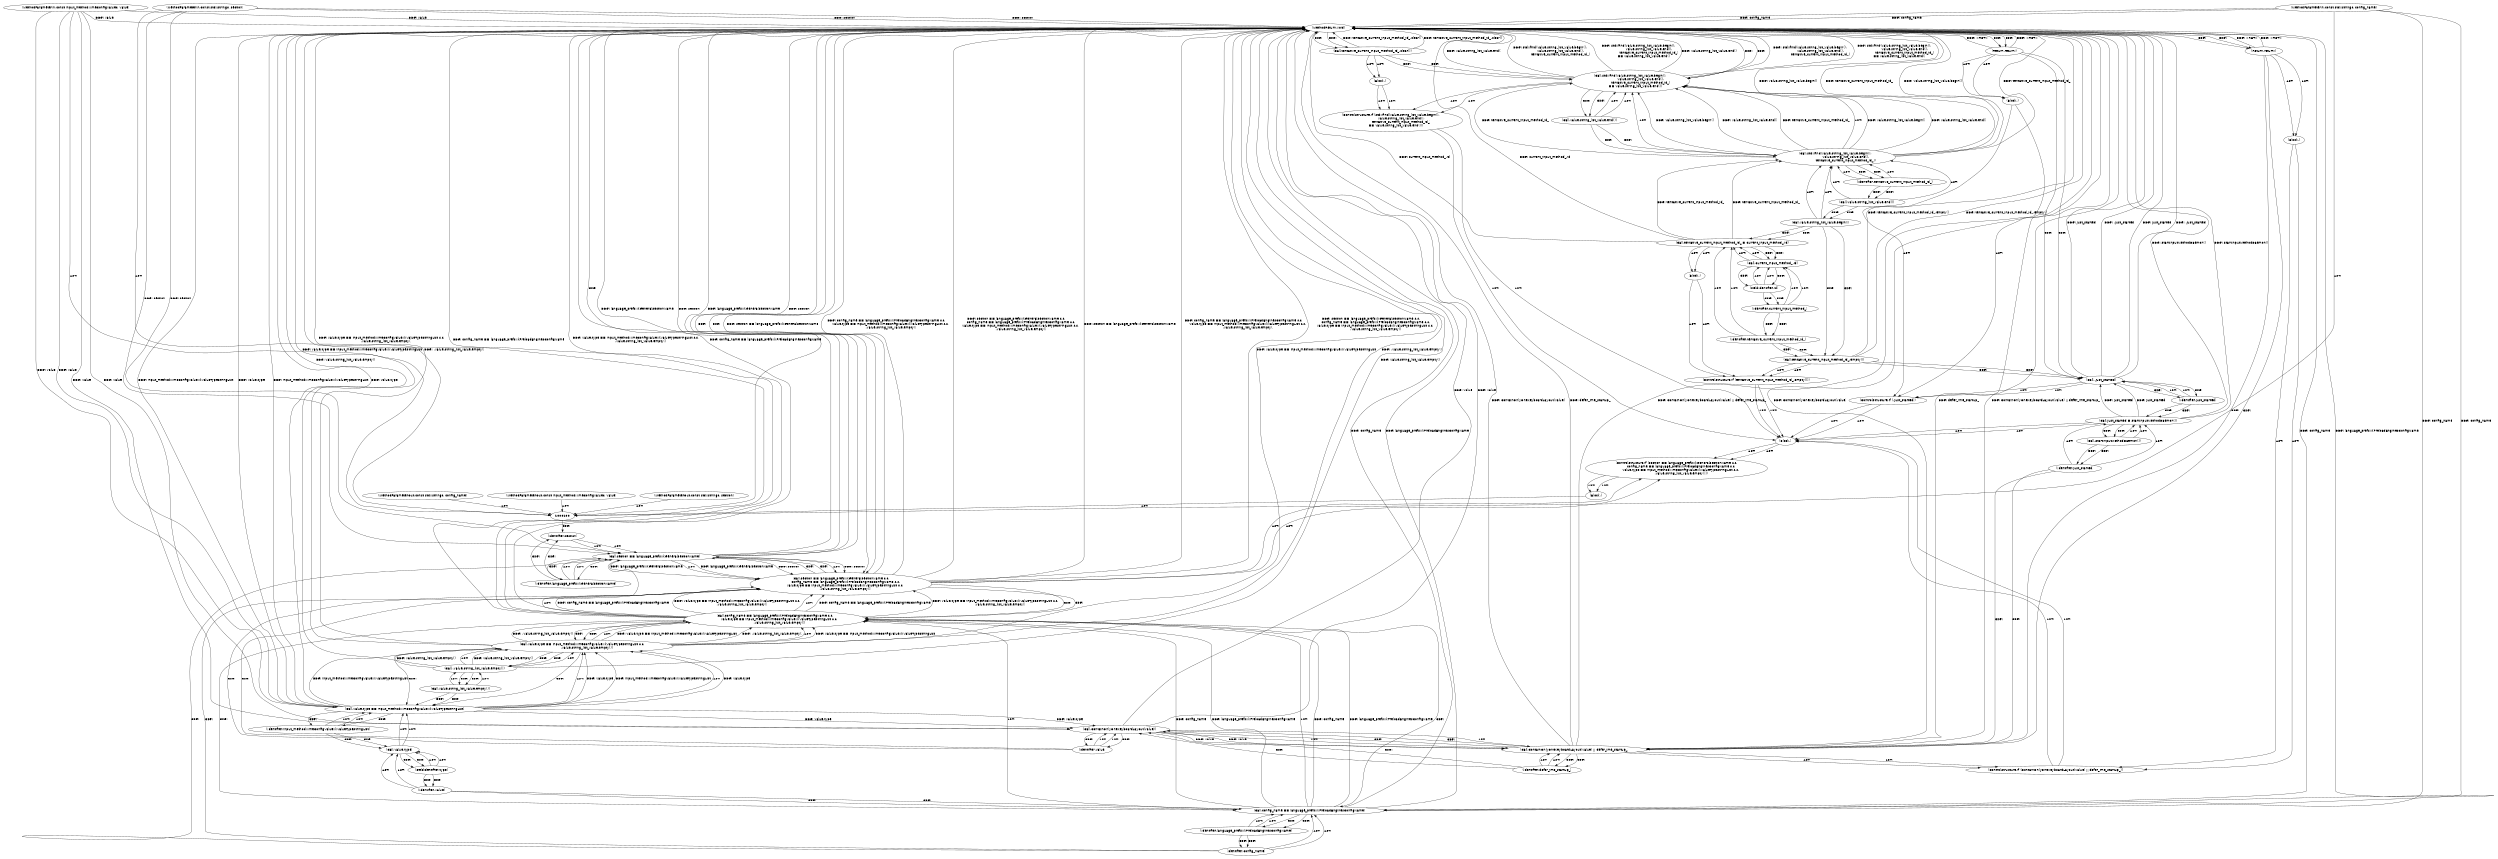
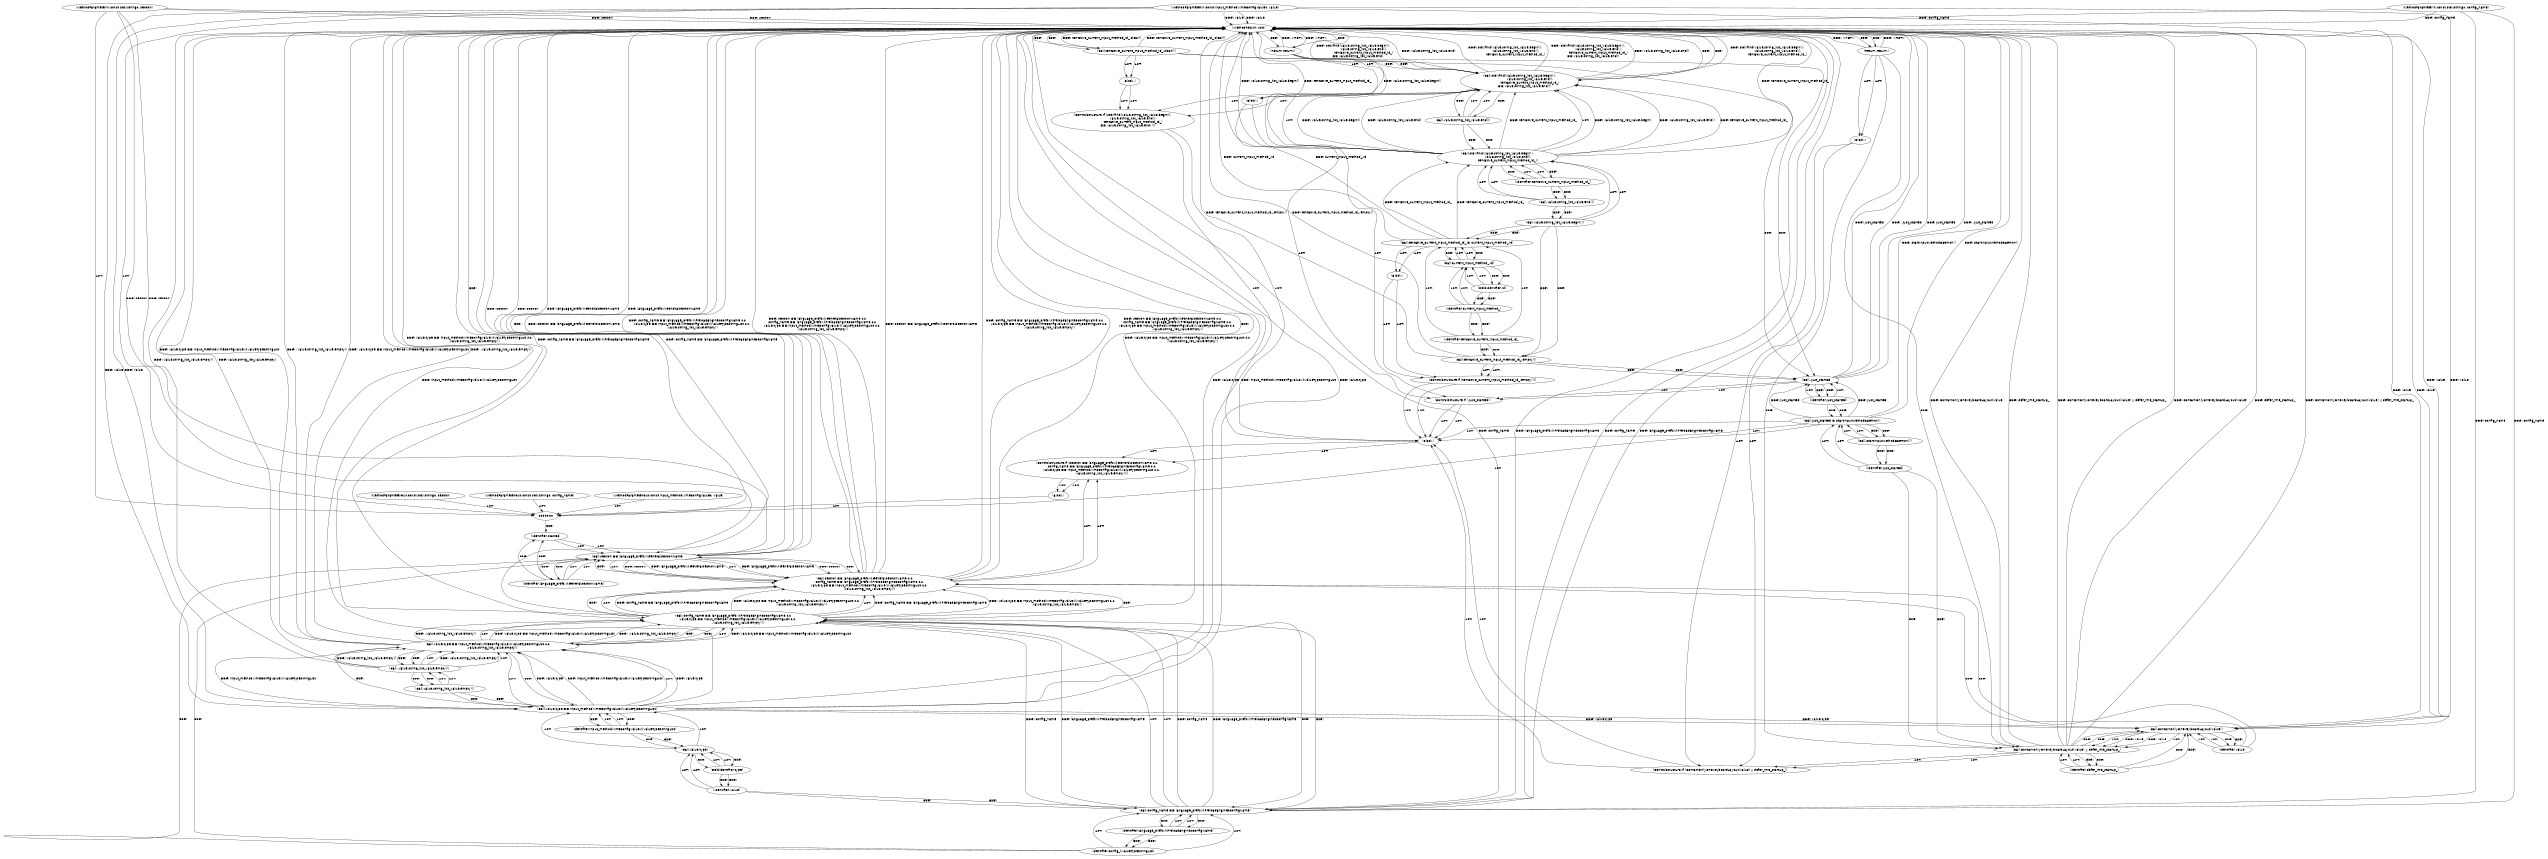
(1637, 503) -> (1192, 491)
(563, 536) -> (546, 536)
(1246, 851) -> (1123, 851)
